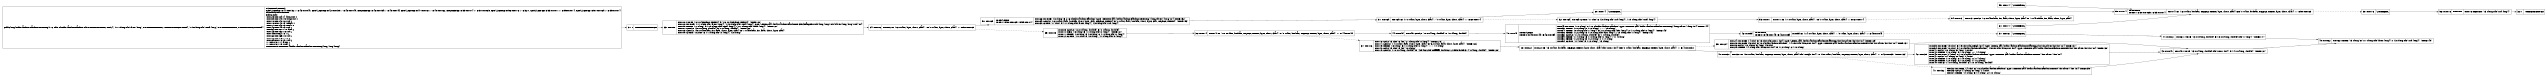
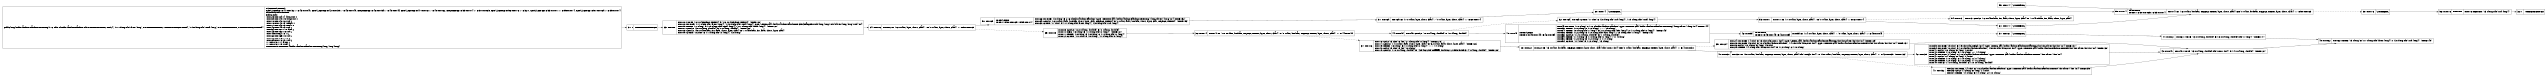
(1520, 20) -> (1501, 24)
none -> (1931, 23)
